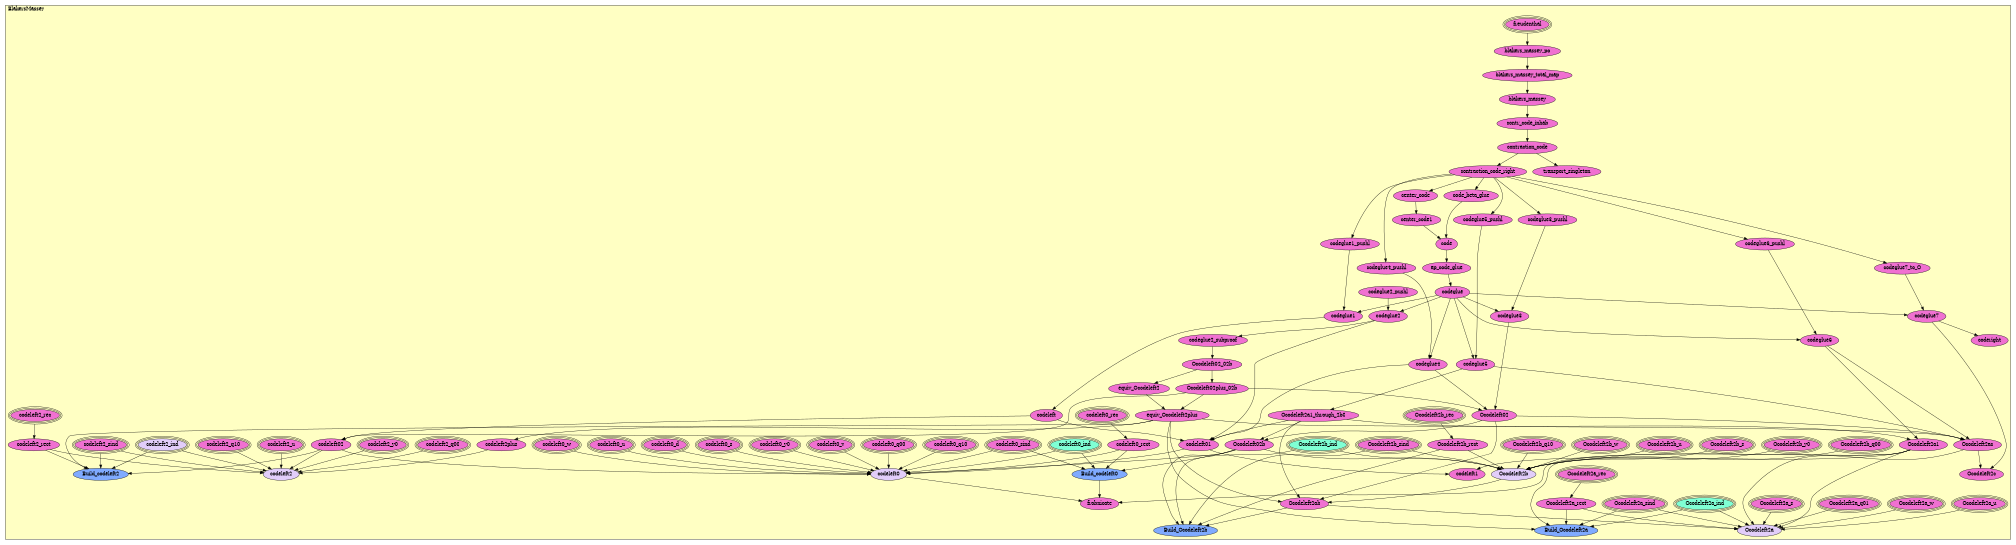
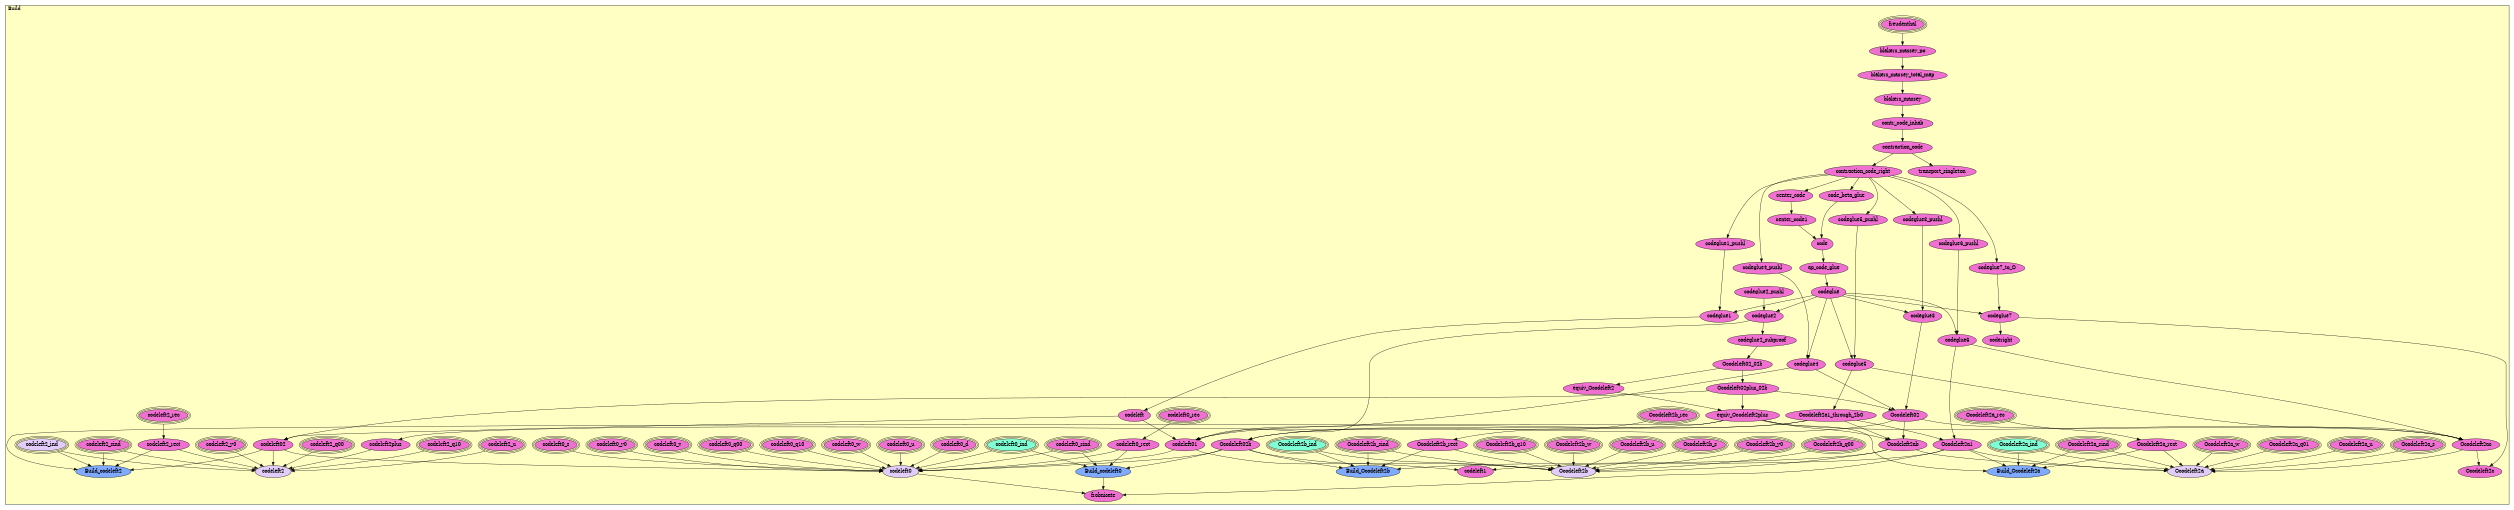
(26, 9) -> (14, 9)
(1438, 492) -> (1744, 466)
